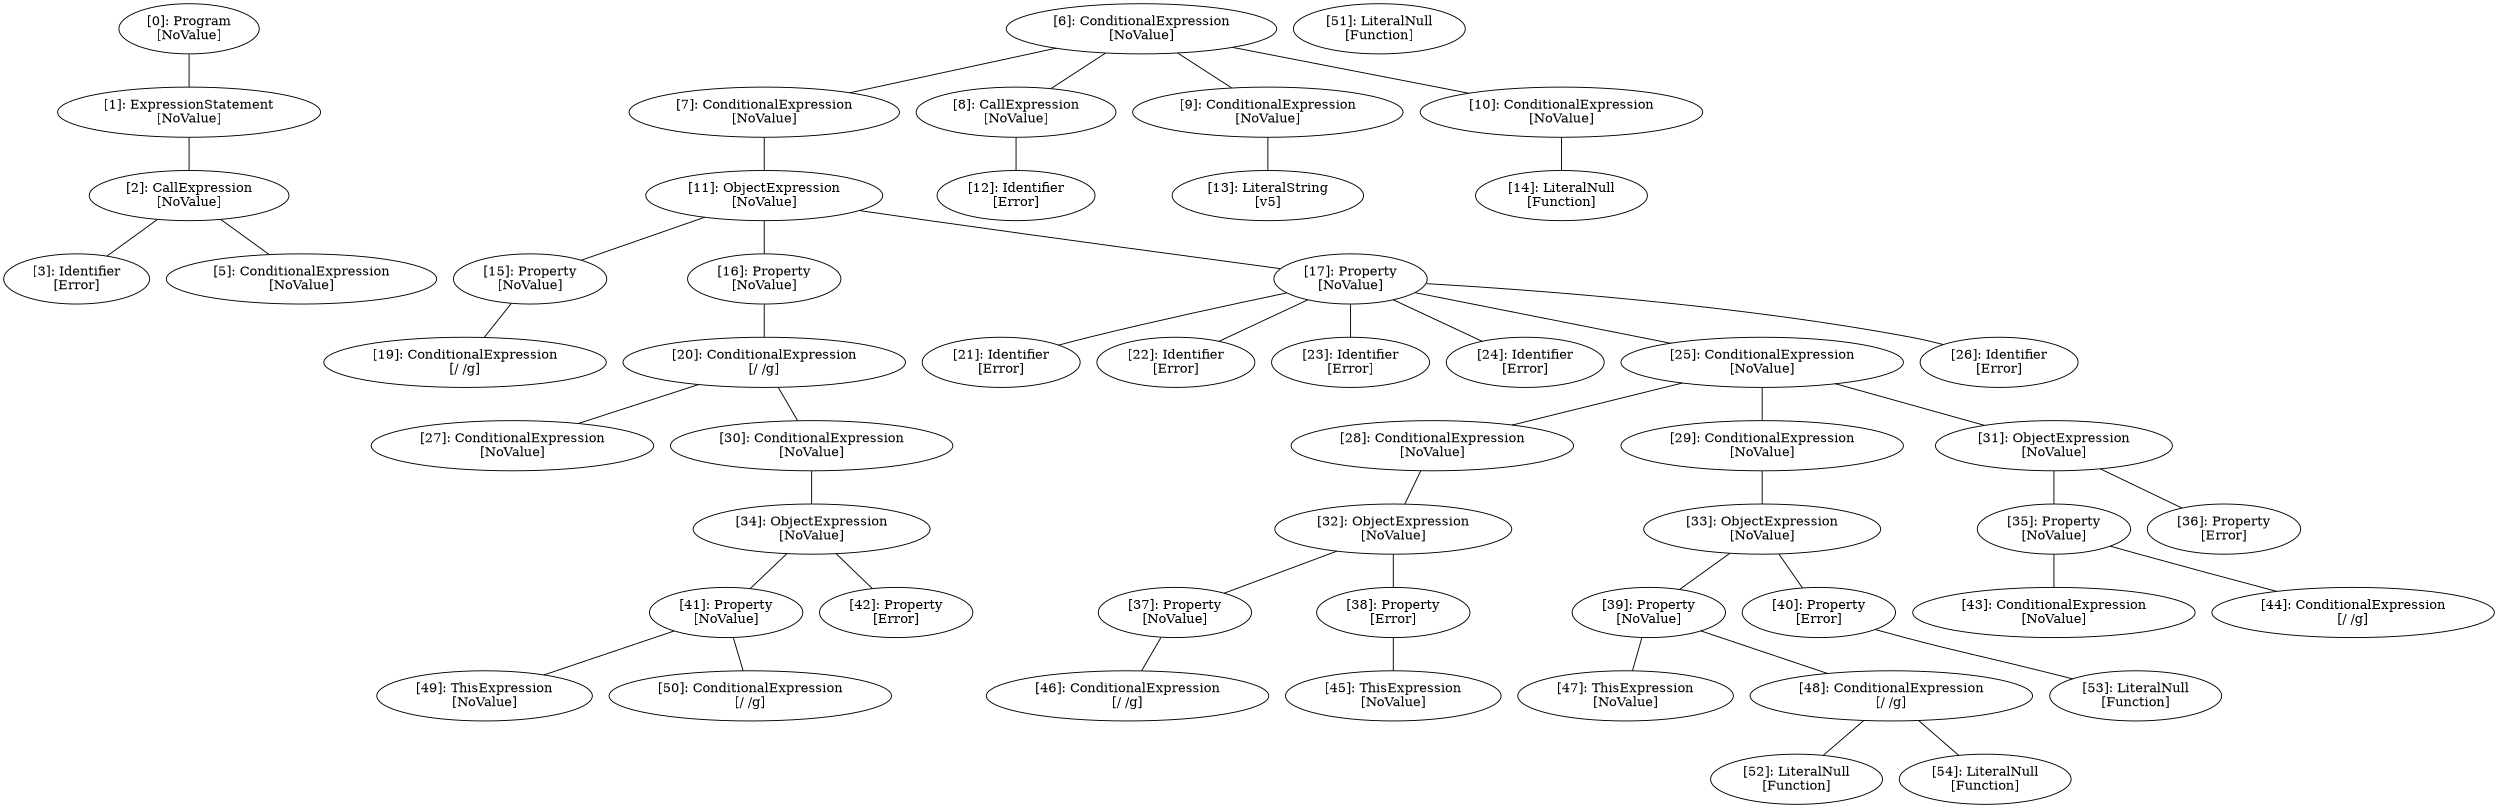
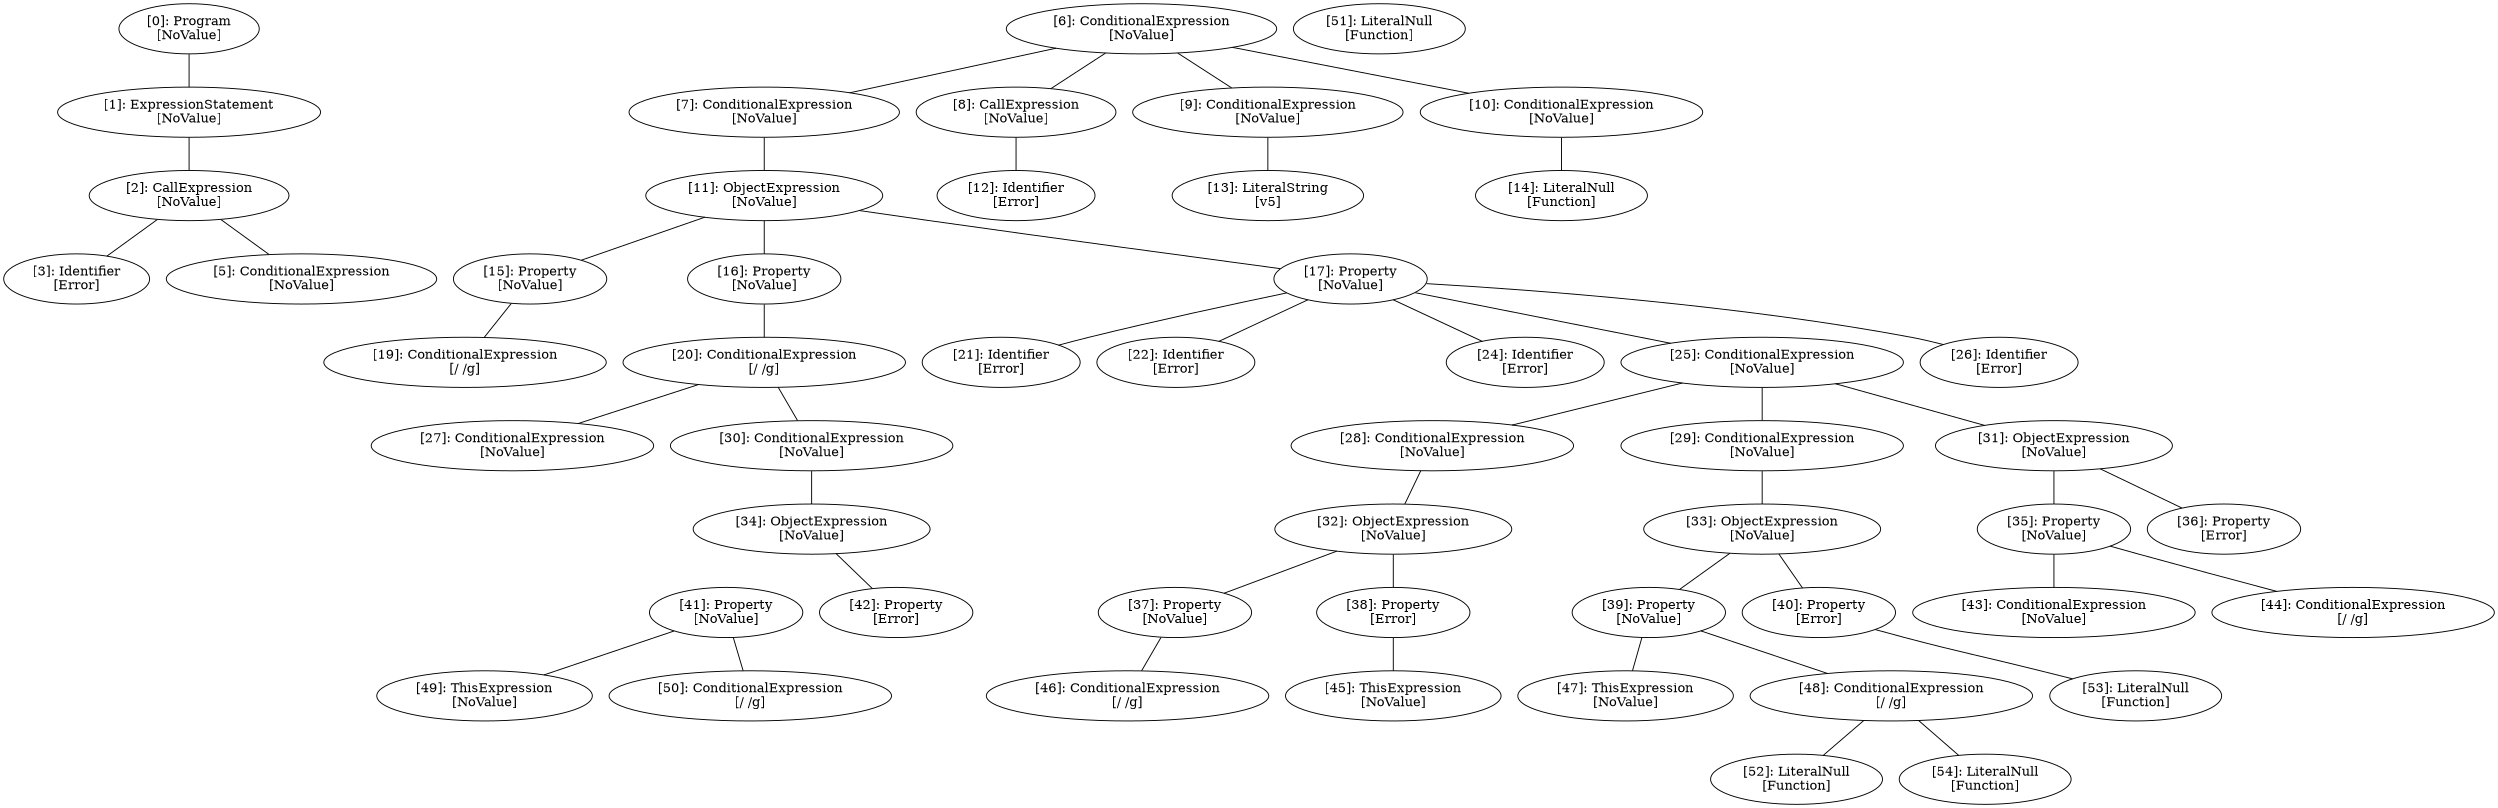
(1351, 362) -> none
(769, 571) -> none
